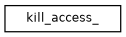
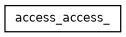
(63, 19) -> (63, 19)
